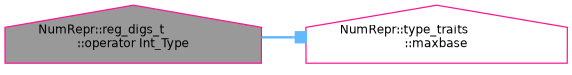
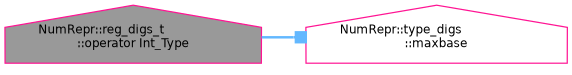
(437, 37) -> (437, 37)
